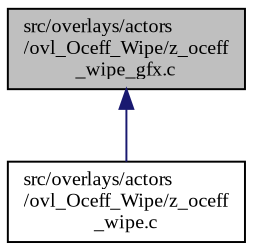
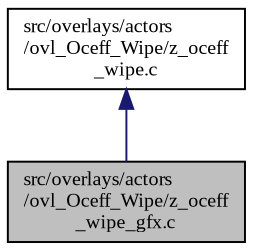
(126, 135) -> (126, 135)
